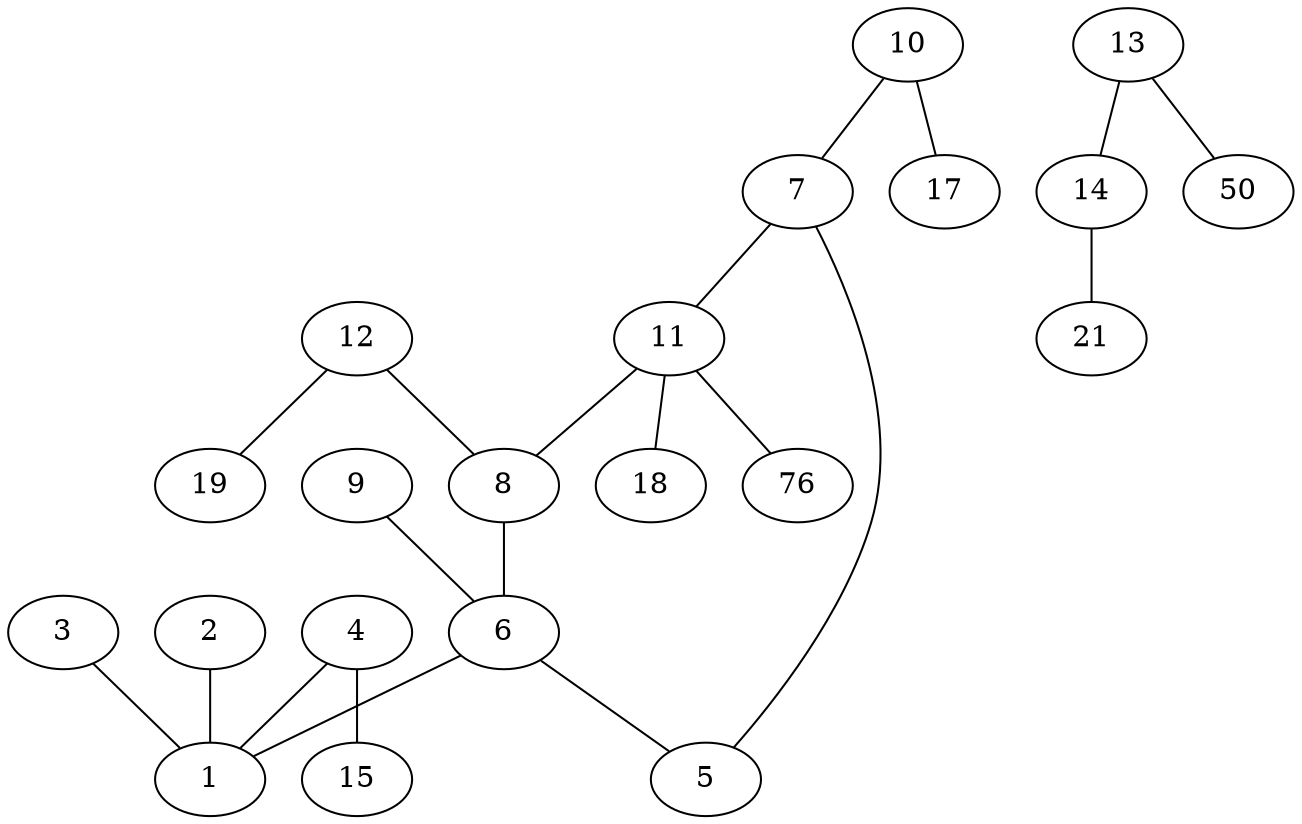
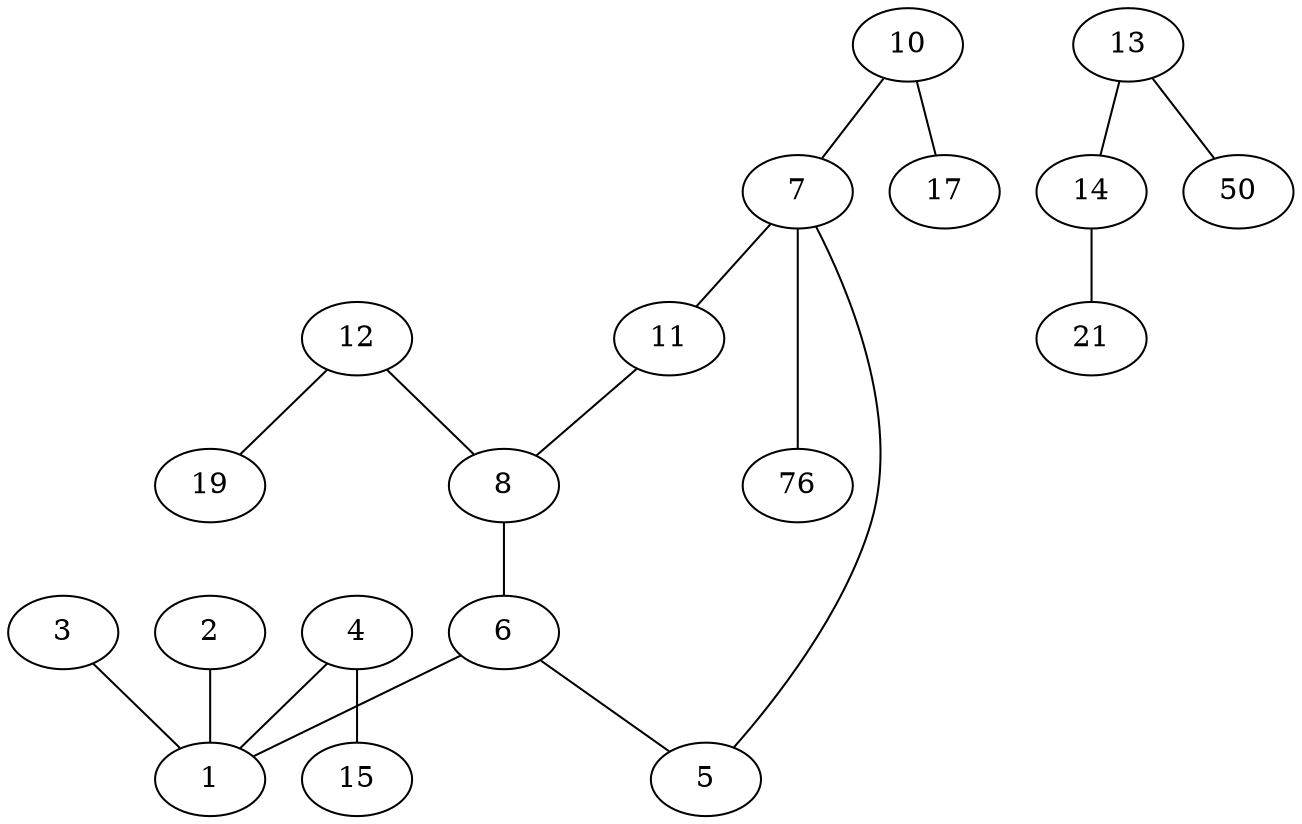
(734, 412) -> (798, 339)
(357, 486) -> none
(651, 486) -> none
